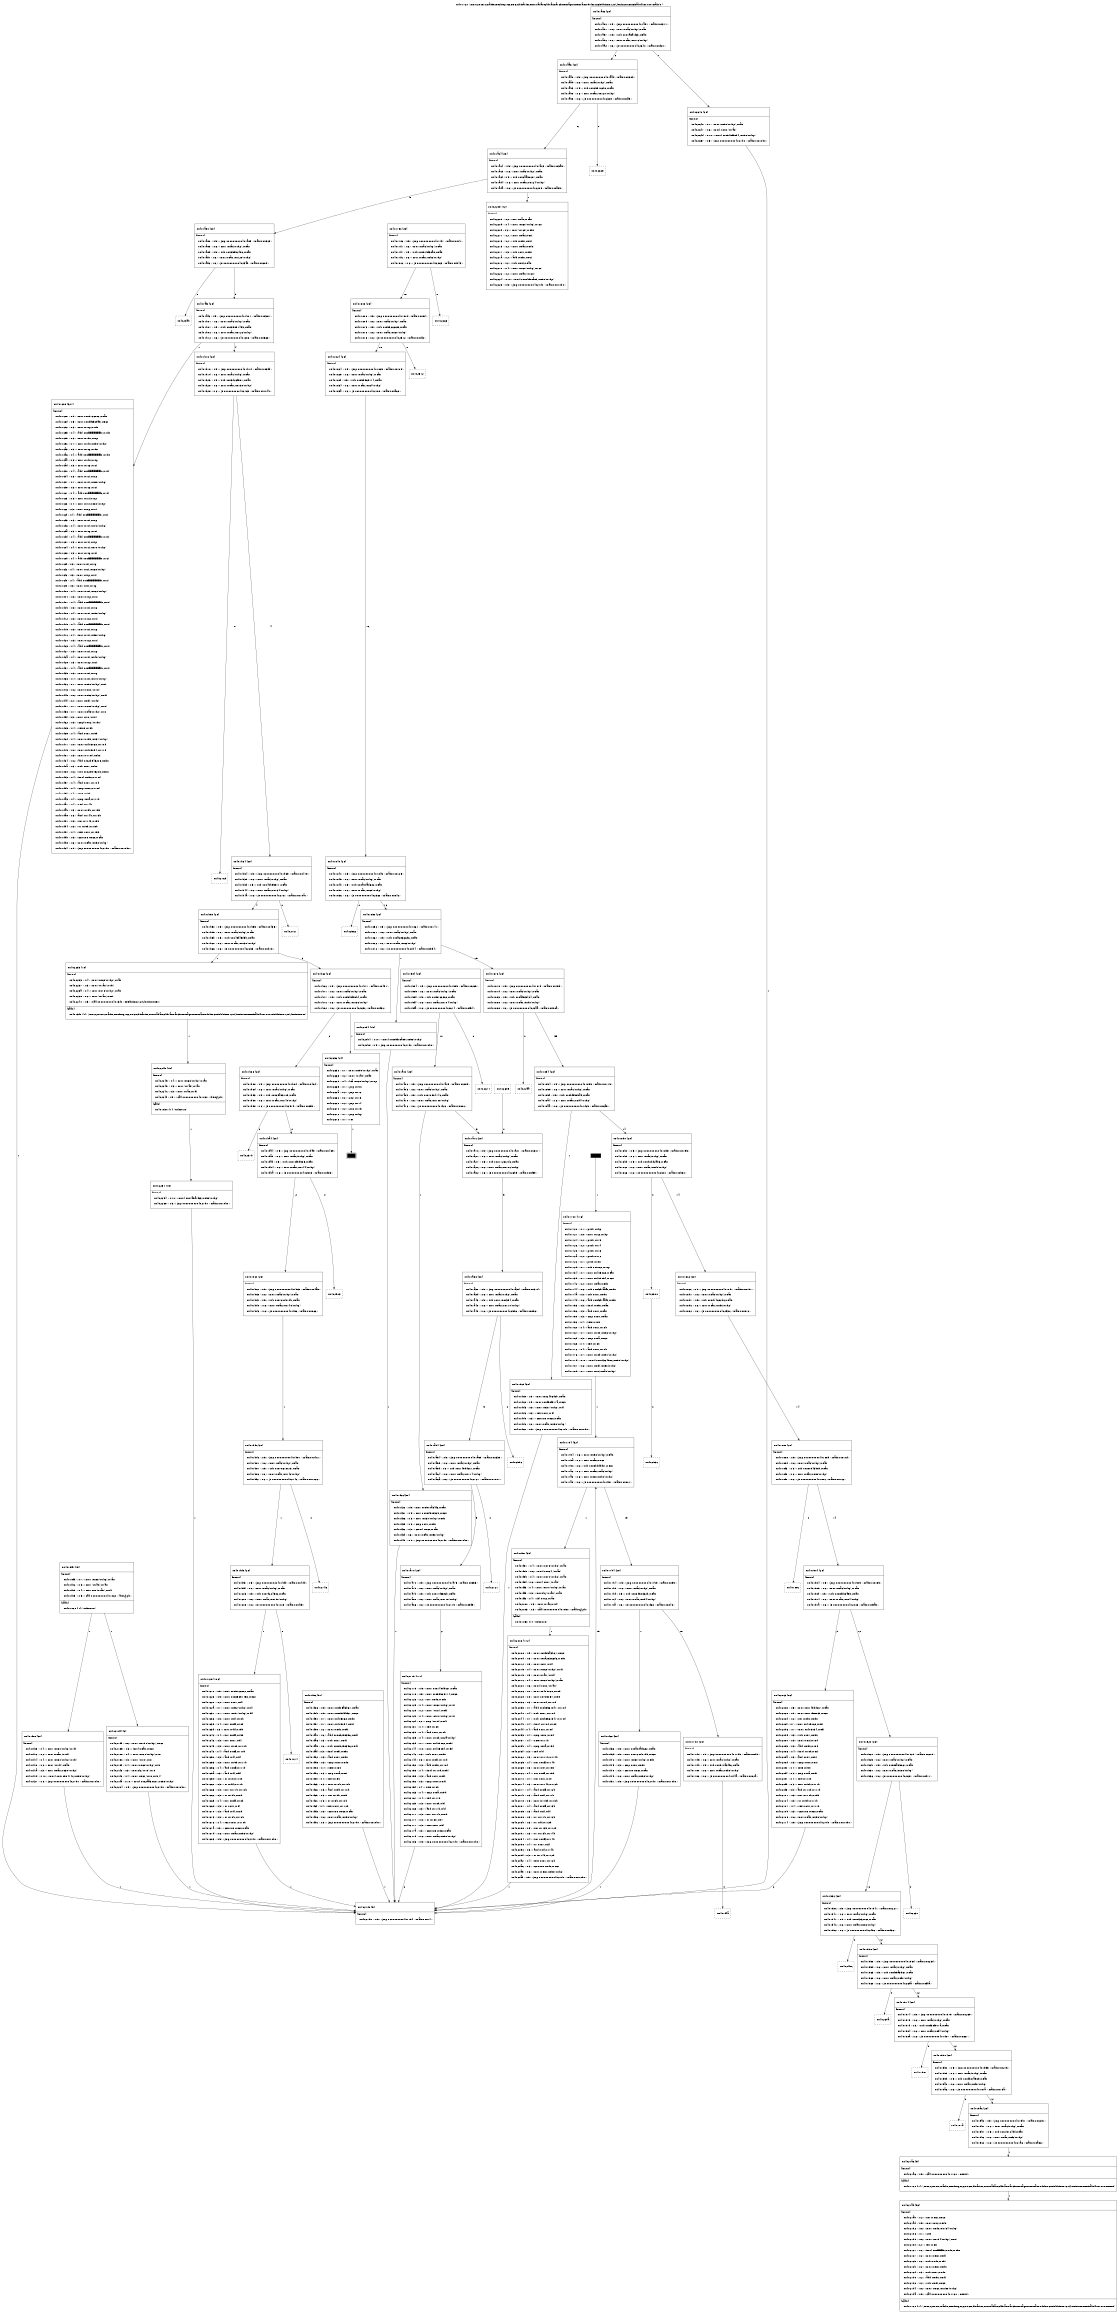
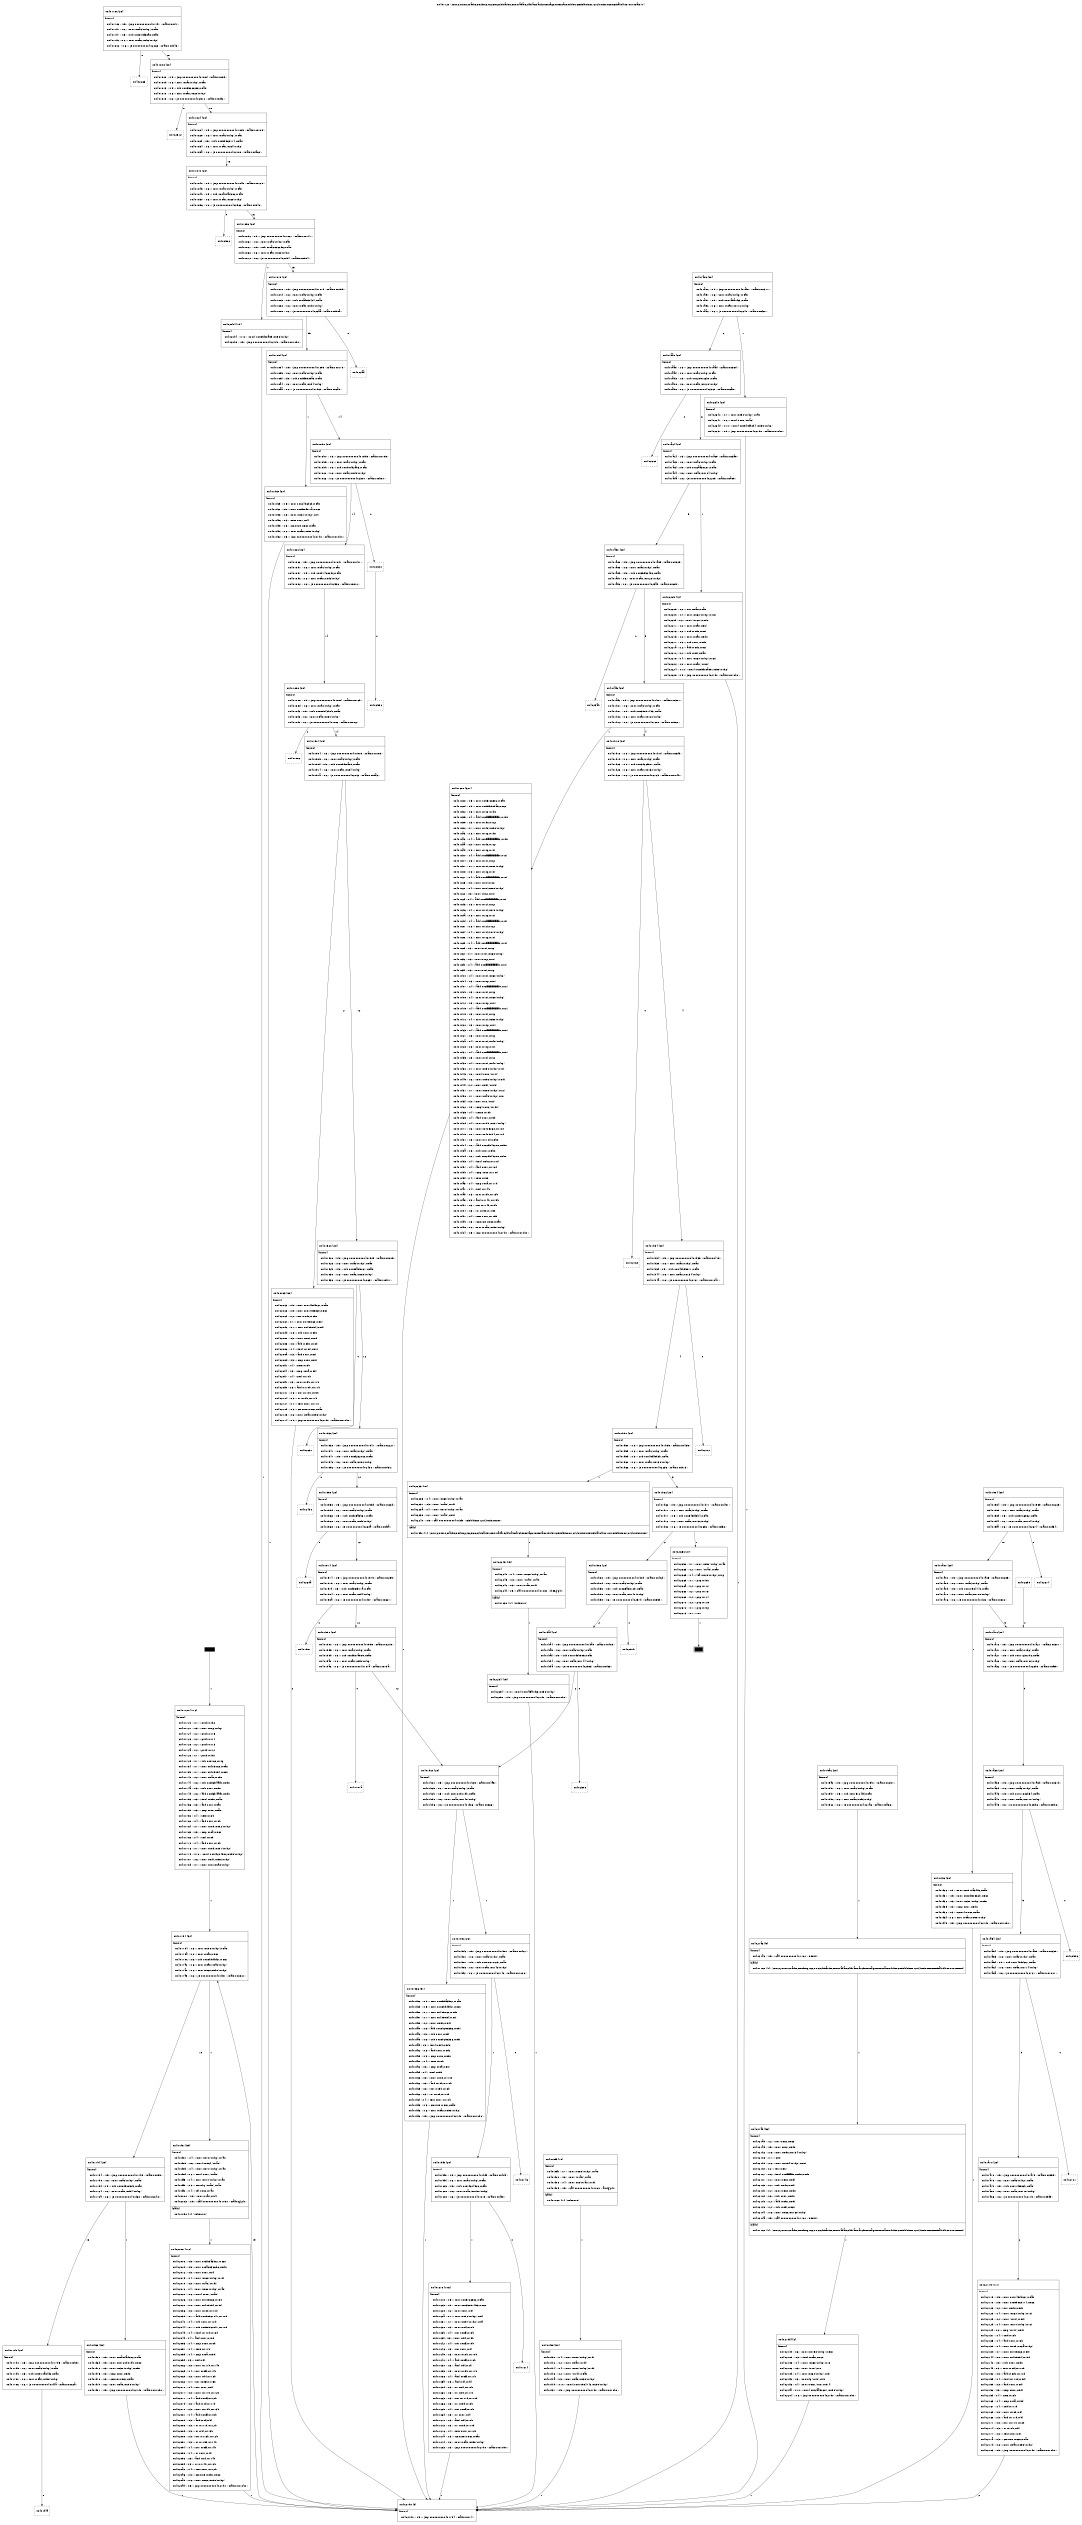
(121, 1669) -> (835, 2284)
none -> (737, 1687)
none -> (451, 1896)
(989, 2098) -> (407, 1718)
